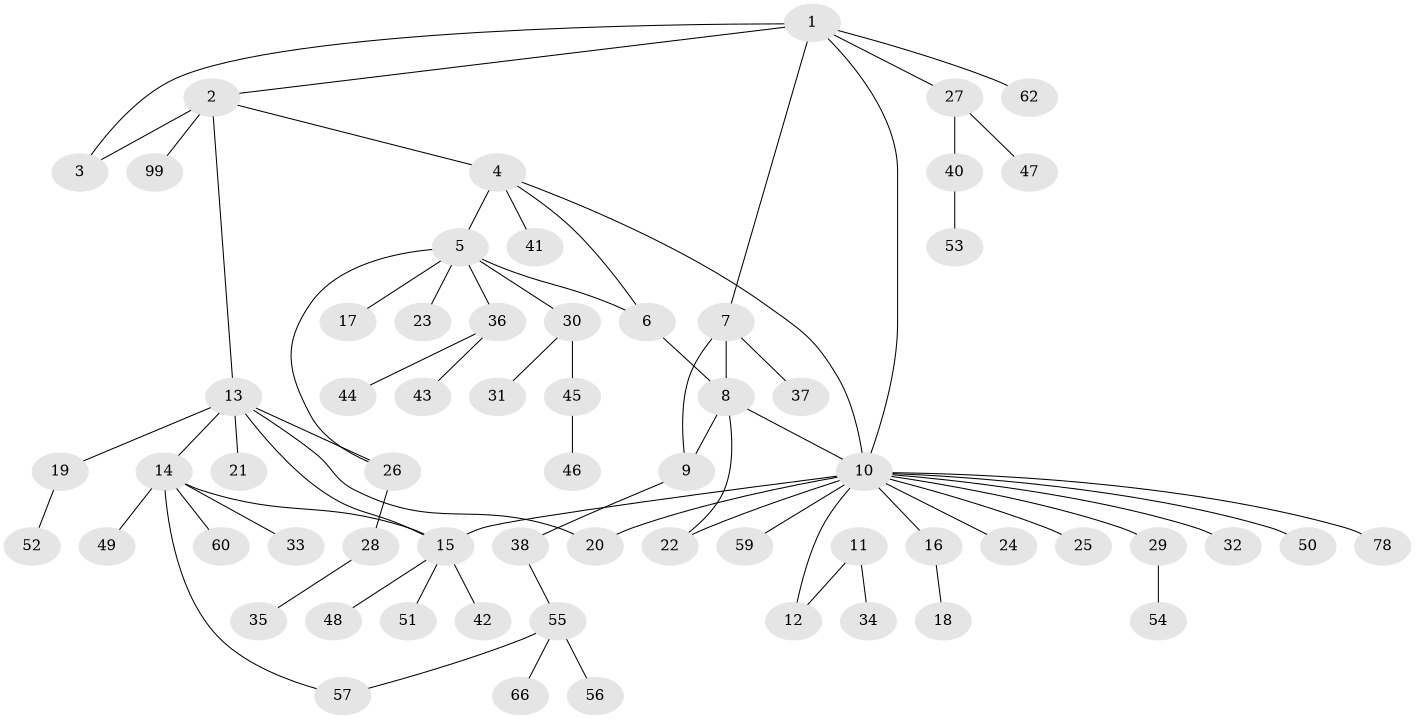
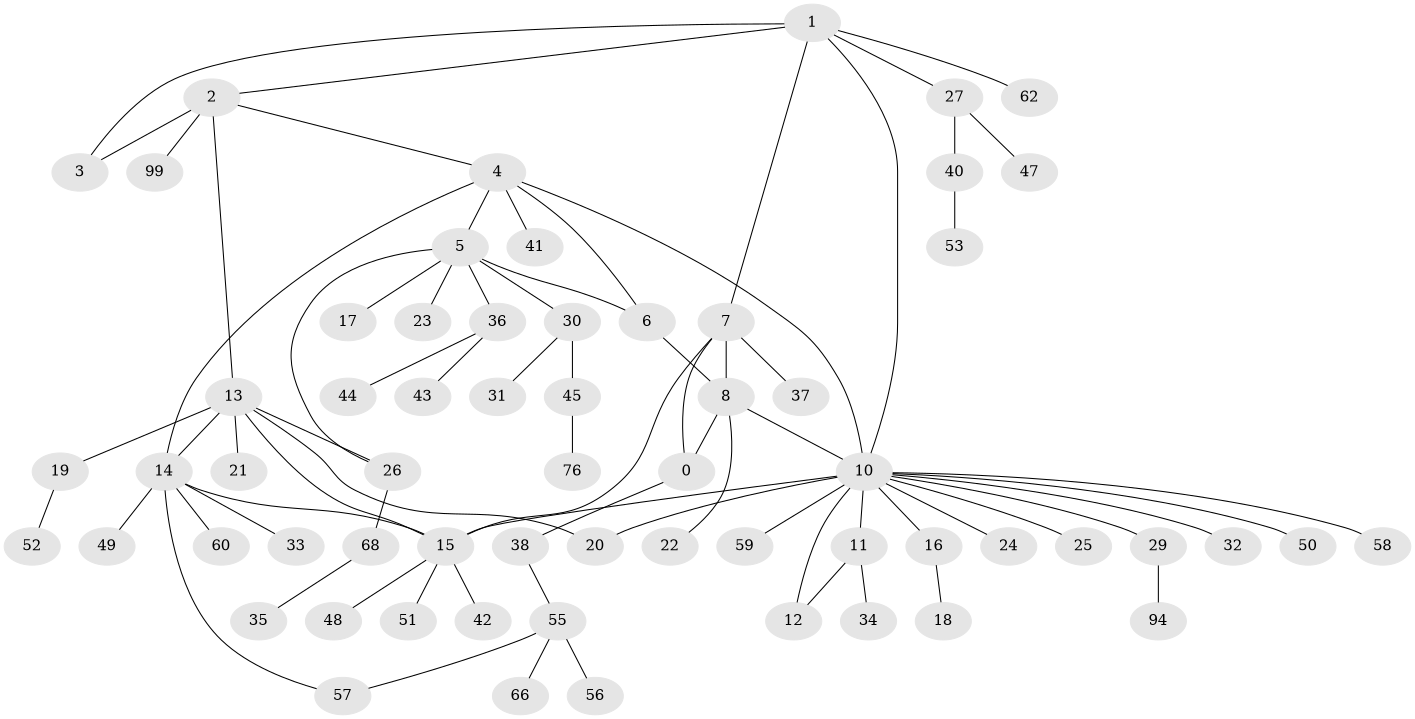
none -> (289, 286)
(572, 472) -> (572, 472)
(687, 472) -> (687, 472)
none -> (623, 479)
(765, 506) -> (862, 509)
(371, 546) -> (371, 546)
(1383, 546) -> (1383, 546)
(1158, 621) -> (1158, 621)
